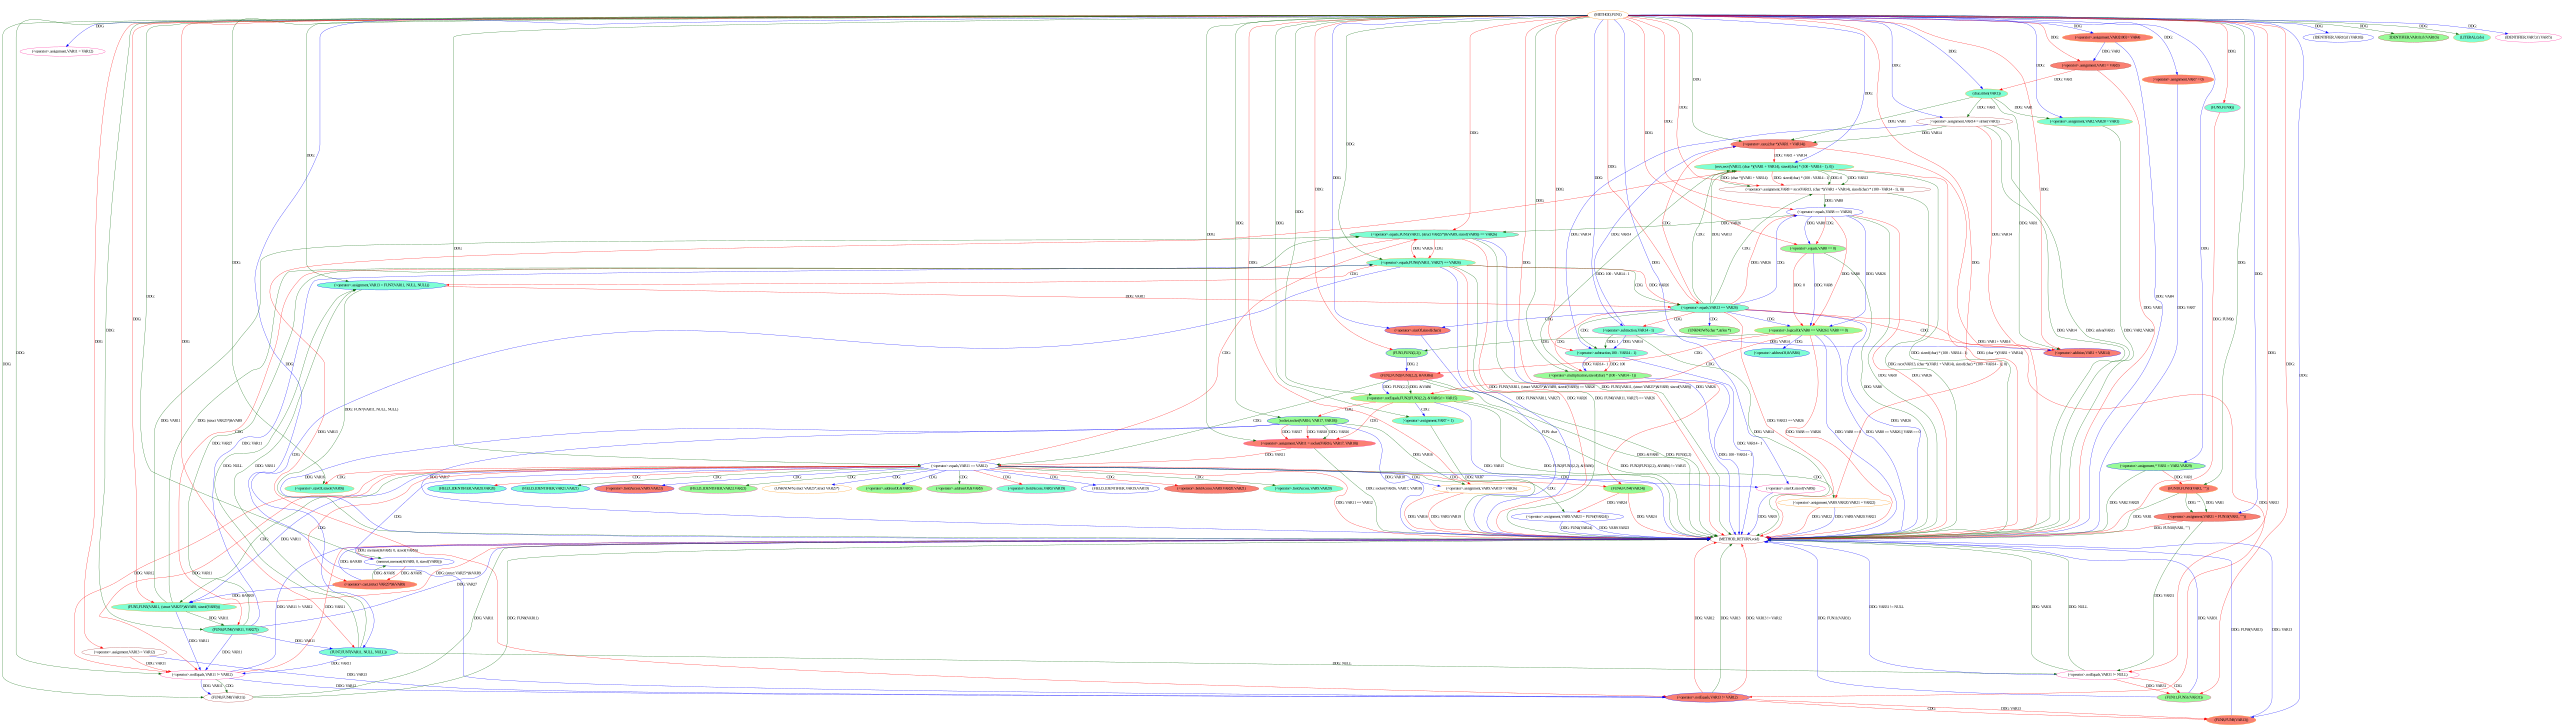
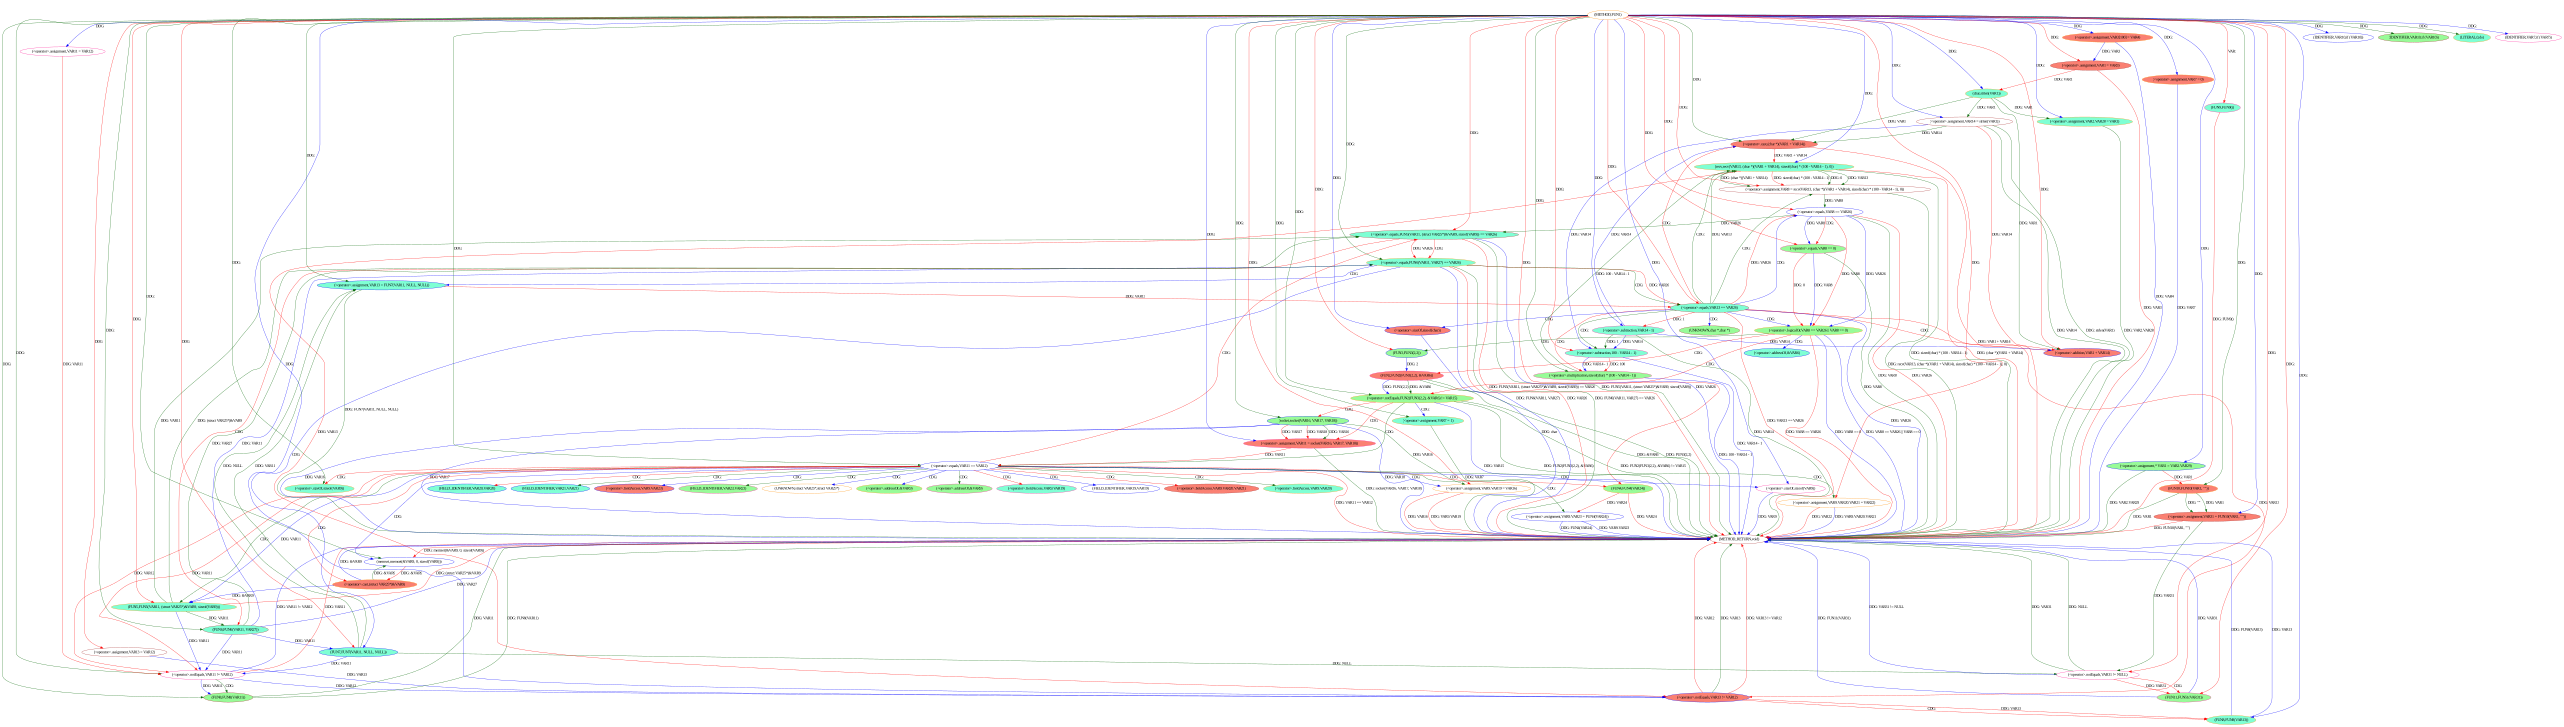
(2232, 52) -> (2232, 52)
(1207, 62) -> (1207, 62)
(914, 283) -> (914, 283)
(1679, 319) -> (1679, 319)
(1709, 330) -> (1709, 330)
(1197, 431) -> (1217, 461)
(1549, 432) -> (1549, 432)
(1021, 542) -> (1061, 542)
(148, 666) -> (63, 404)
(228, 697) -> (228, 697)
(2231, 720) -> (2231, 720)
